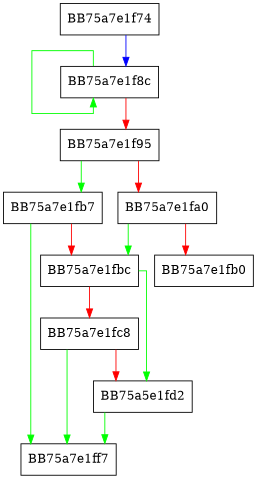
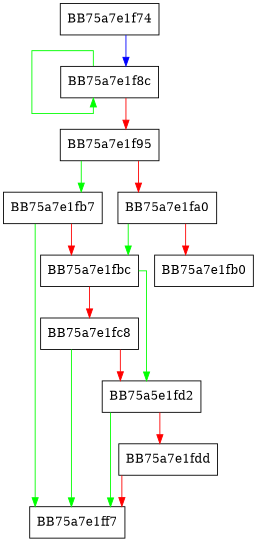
none -> (168, 460)
